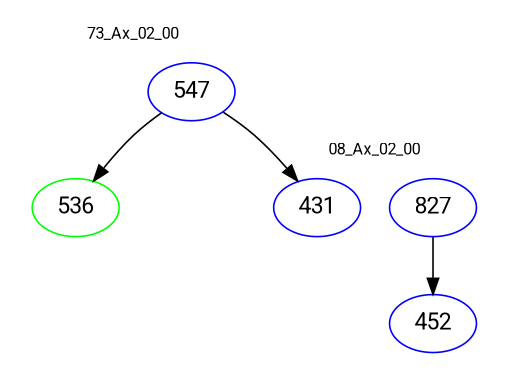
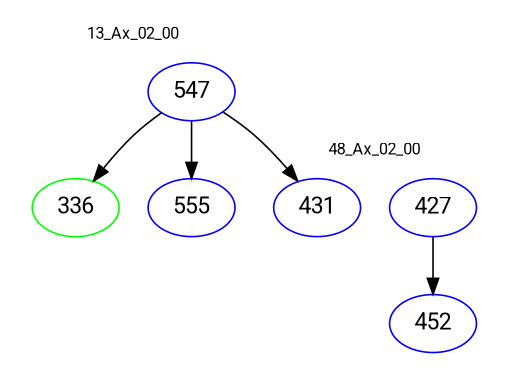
(134, 35) -> (134, 35)
(375, 151) -> (375, 151)
(76, 208) -> (76, 208)
none -> (192, 208)
(433, 208) -> (433, 208)
